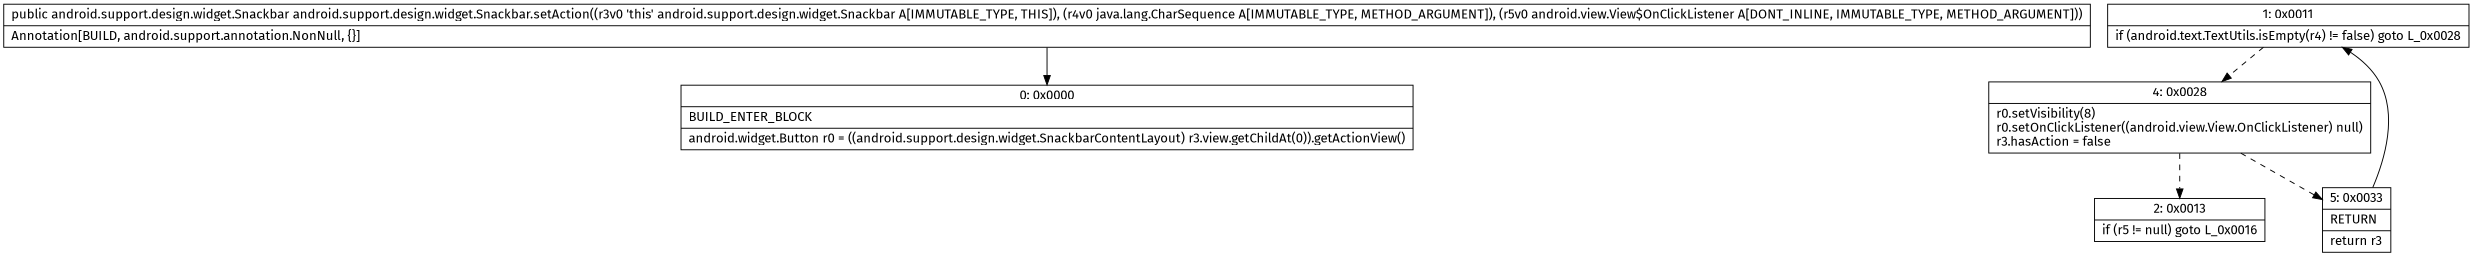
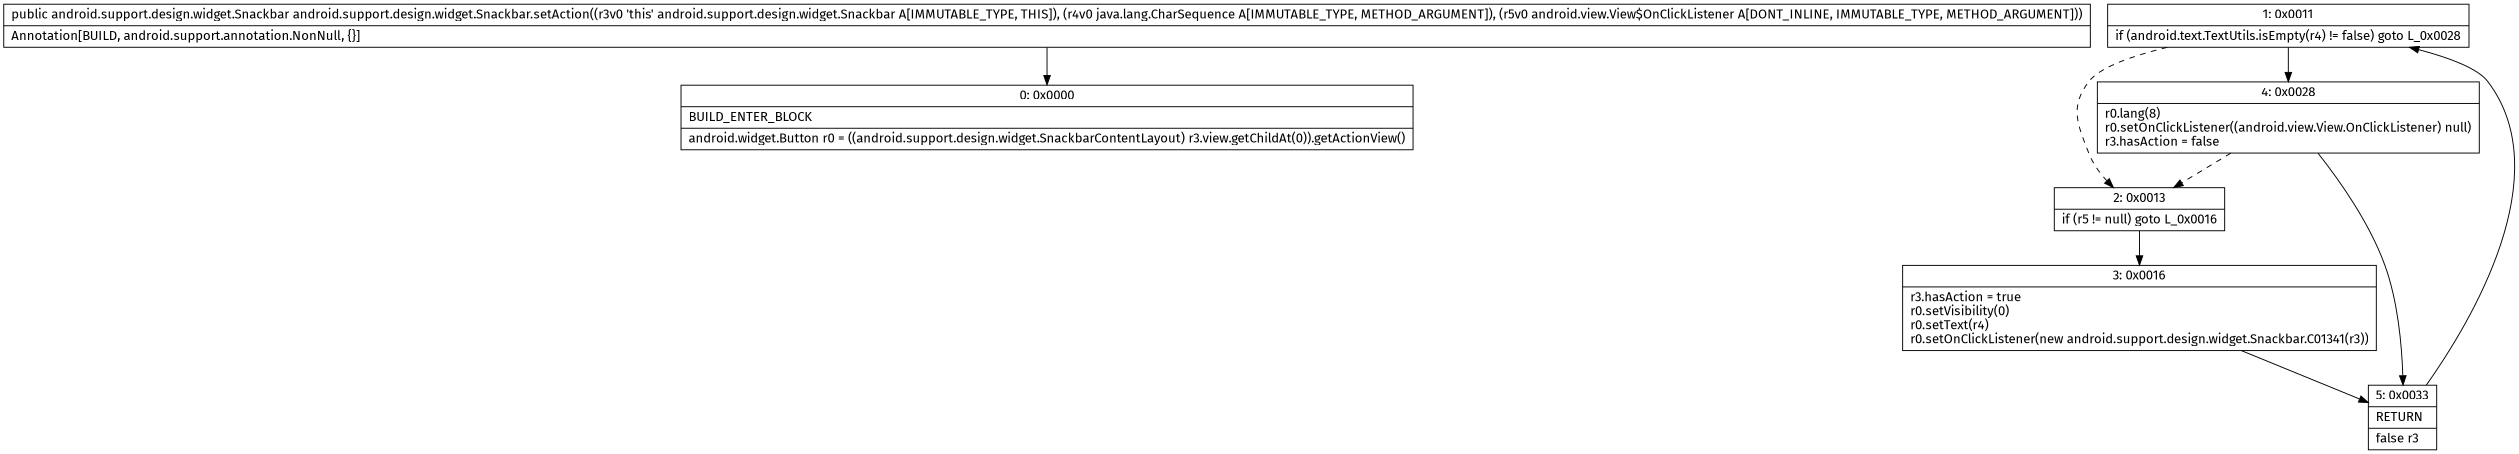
(2246, 61) -> (2288, 60)
none -> (2083, 91)
(2046, 114) -> (2133, 114)
(2278, 174) -> (2381, 256)
(2356, 241) -> (2397, 439)
none -> (2139, 308)
